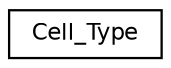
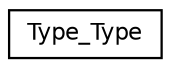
(85, 34) -> (85, 34)
